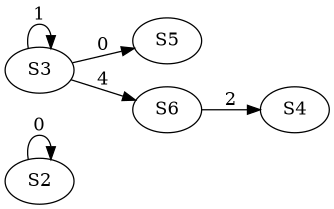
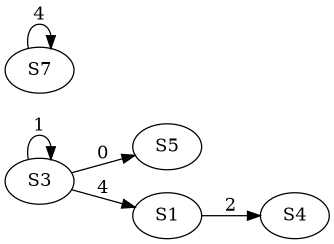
none -> (40, 70)
(167, 110) -> (167, 216)
(40, 181) -> none
